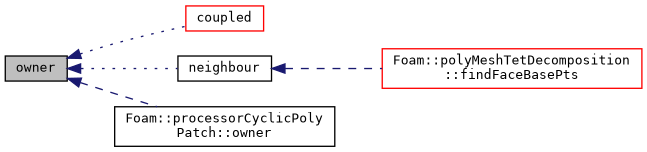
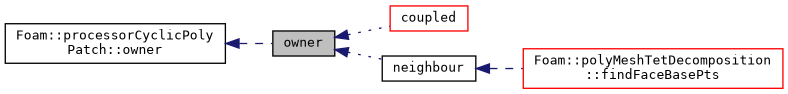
(119, 95) -> (256, 43)
